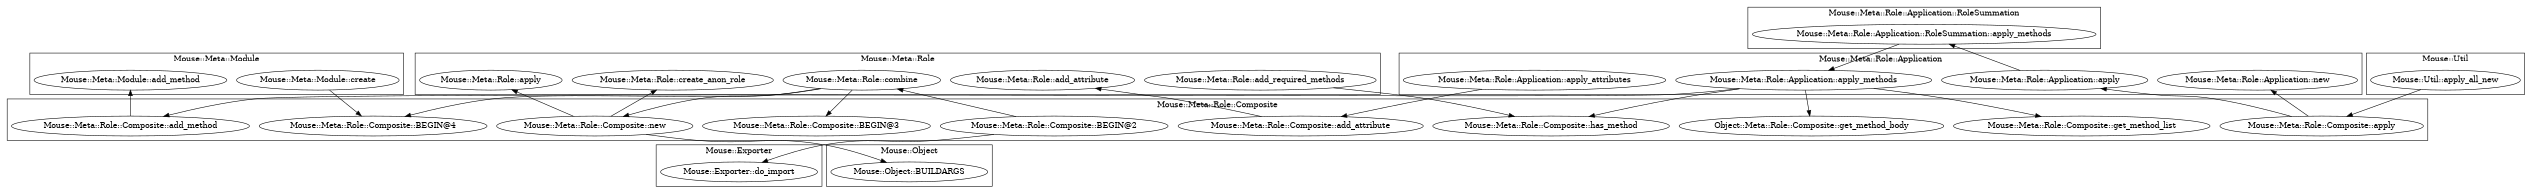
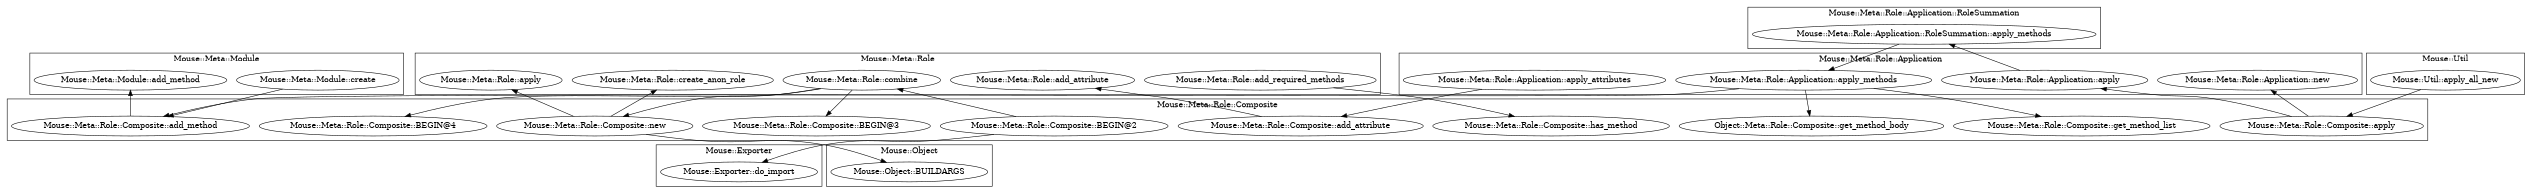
(345, 102) -> (228, 102)
(1656, 102) -> none
